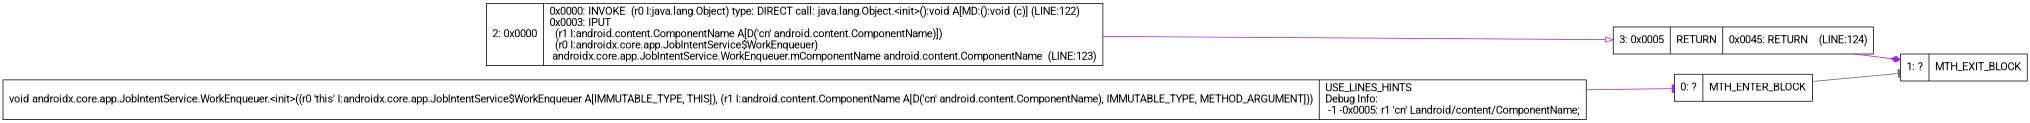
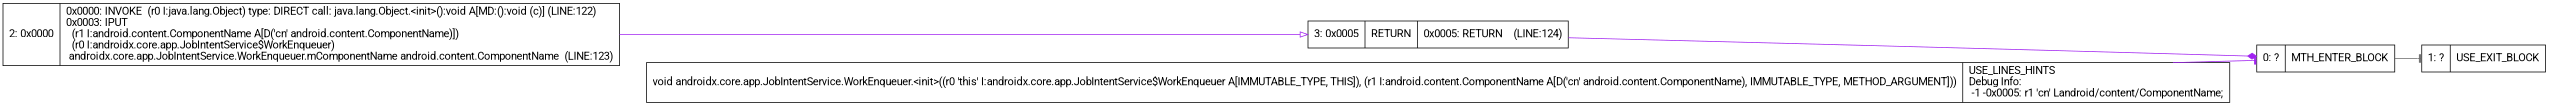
(1798, 40) -> (1493, 34)
(1873, 56) -> (1908, 47)
(1978, 67) -> (2498, 58)
